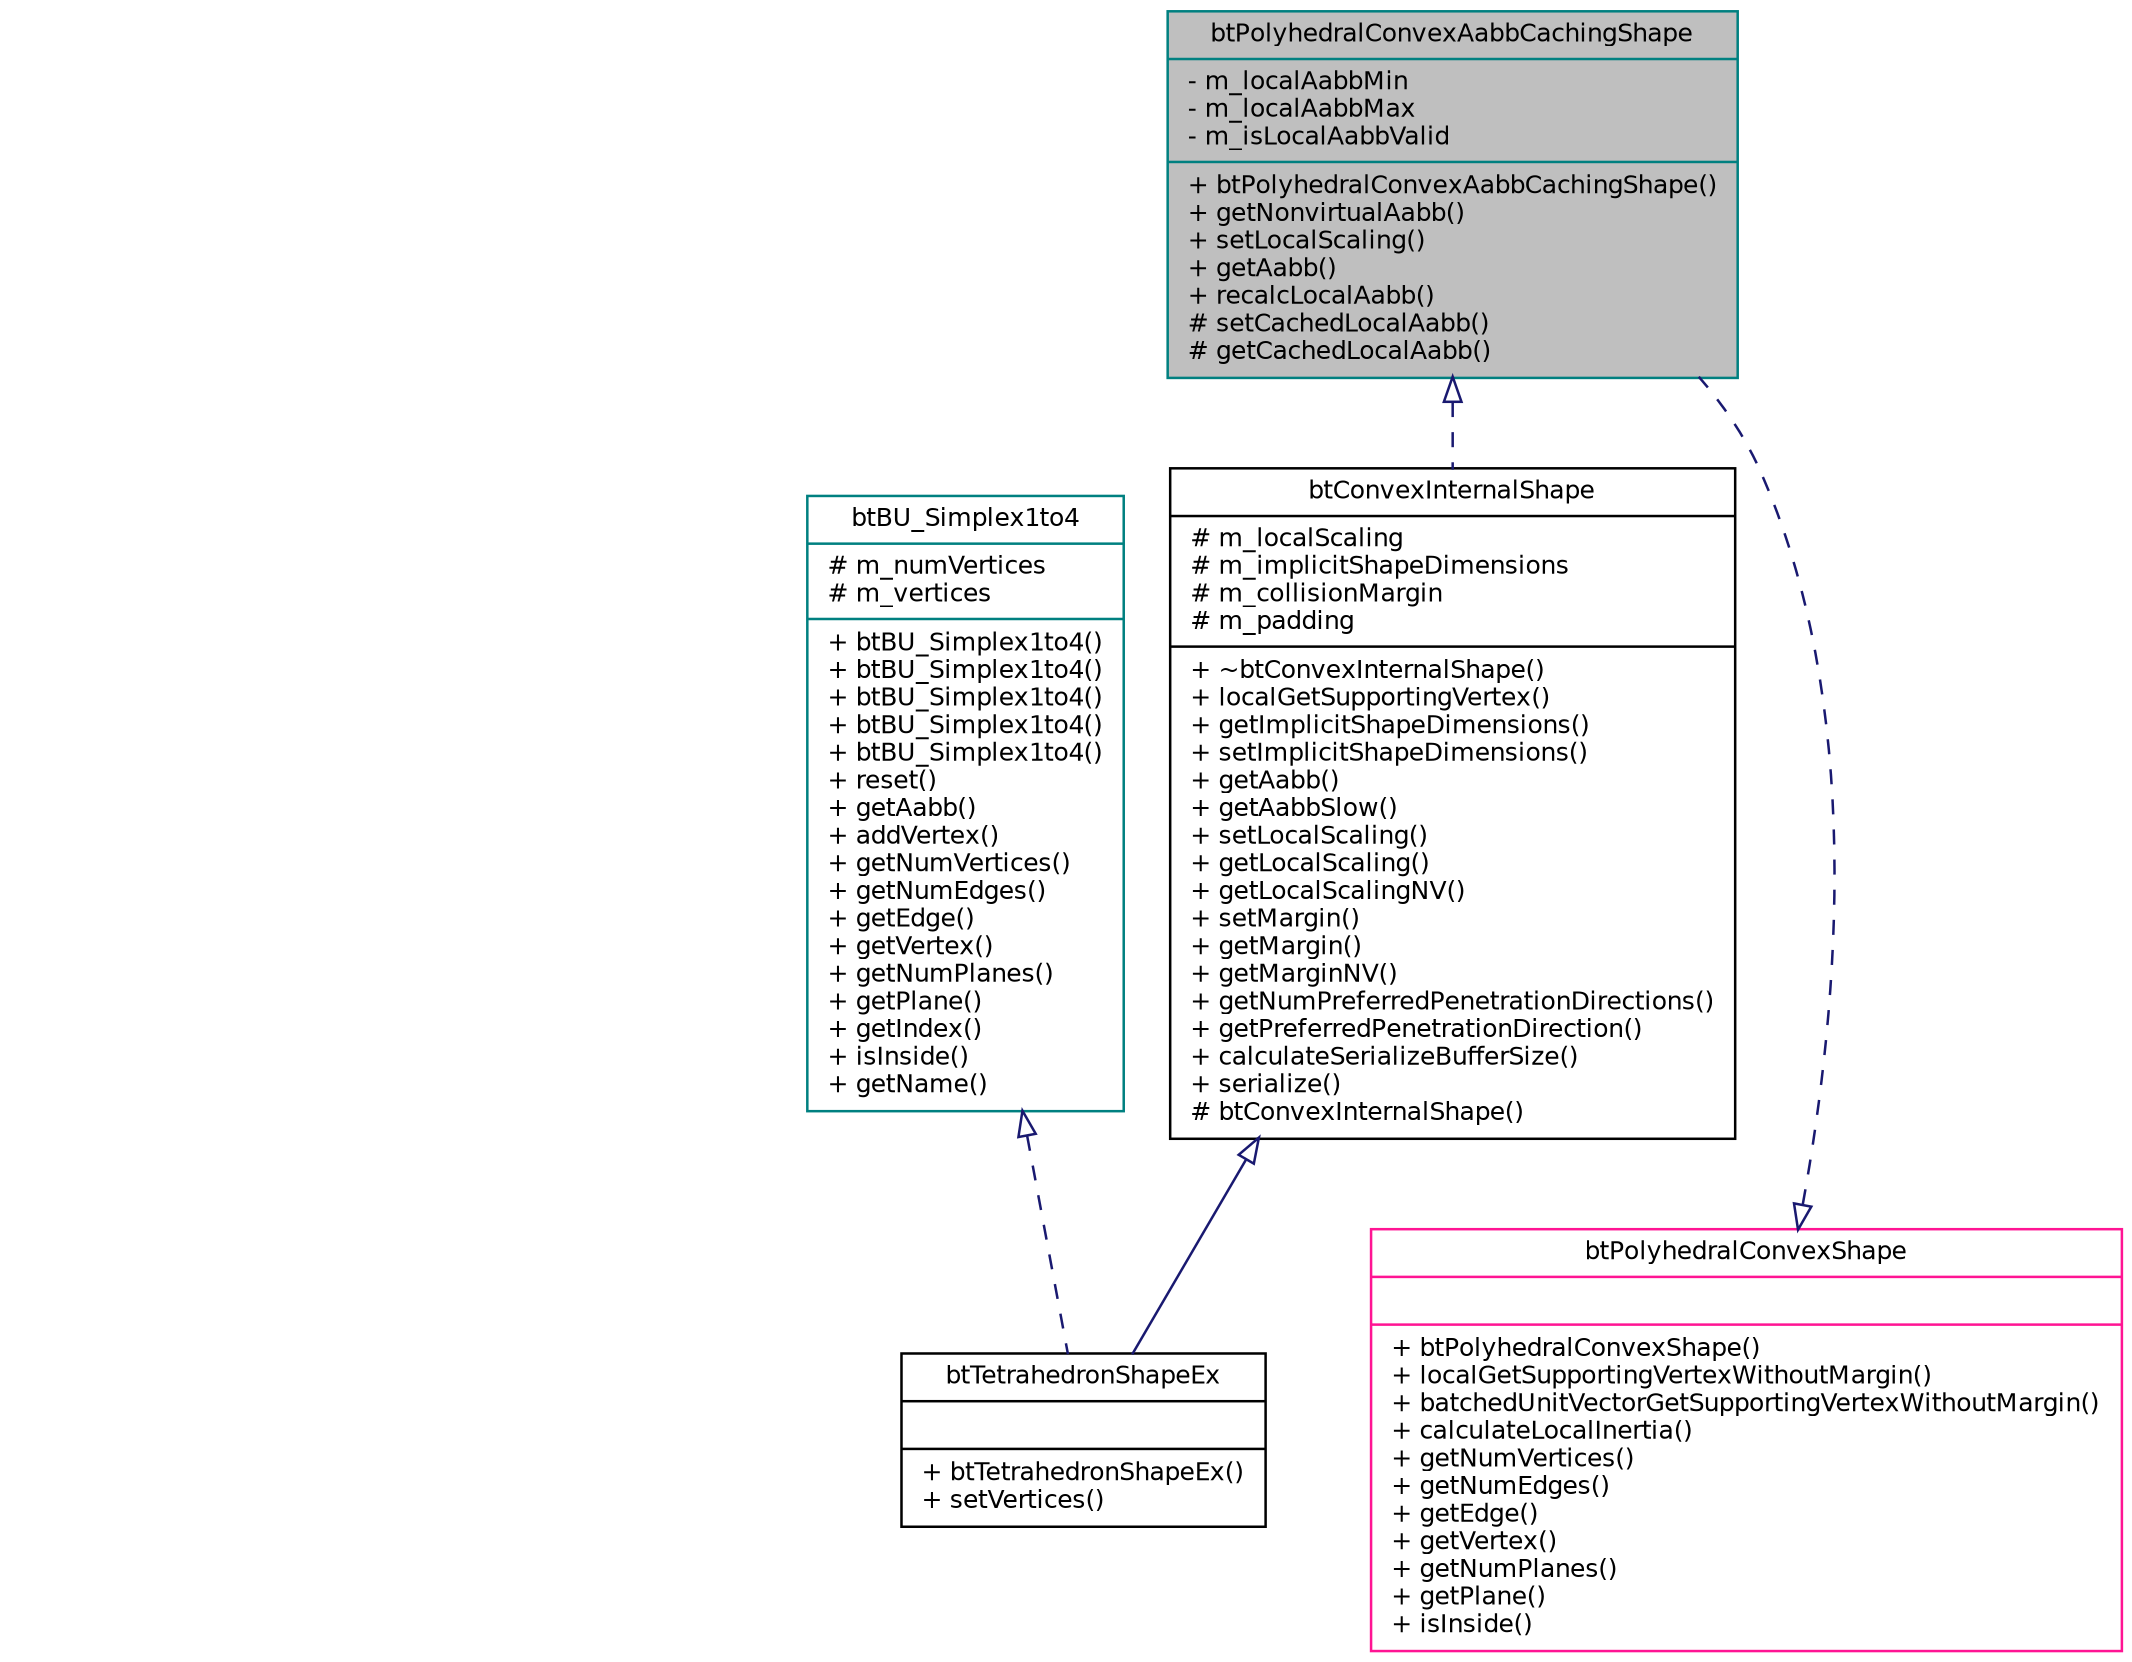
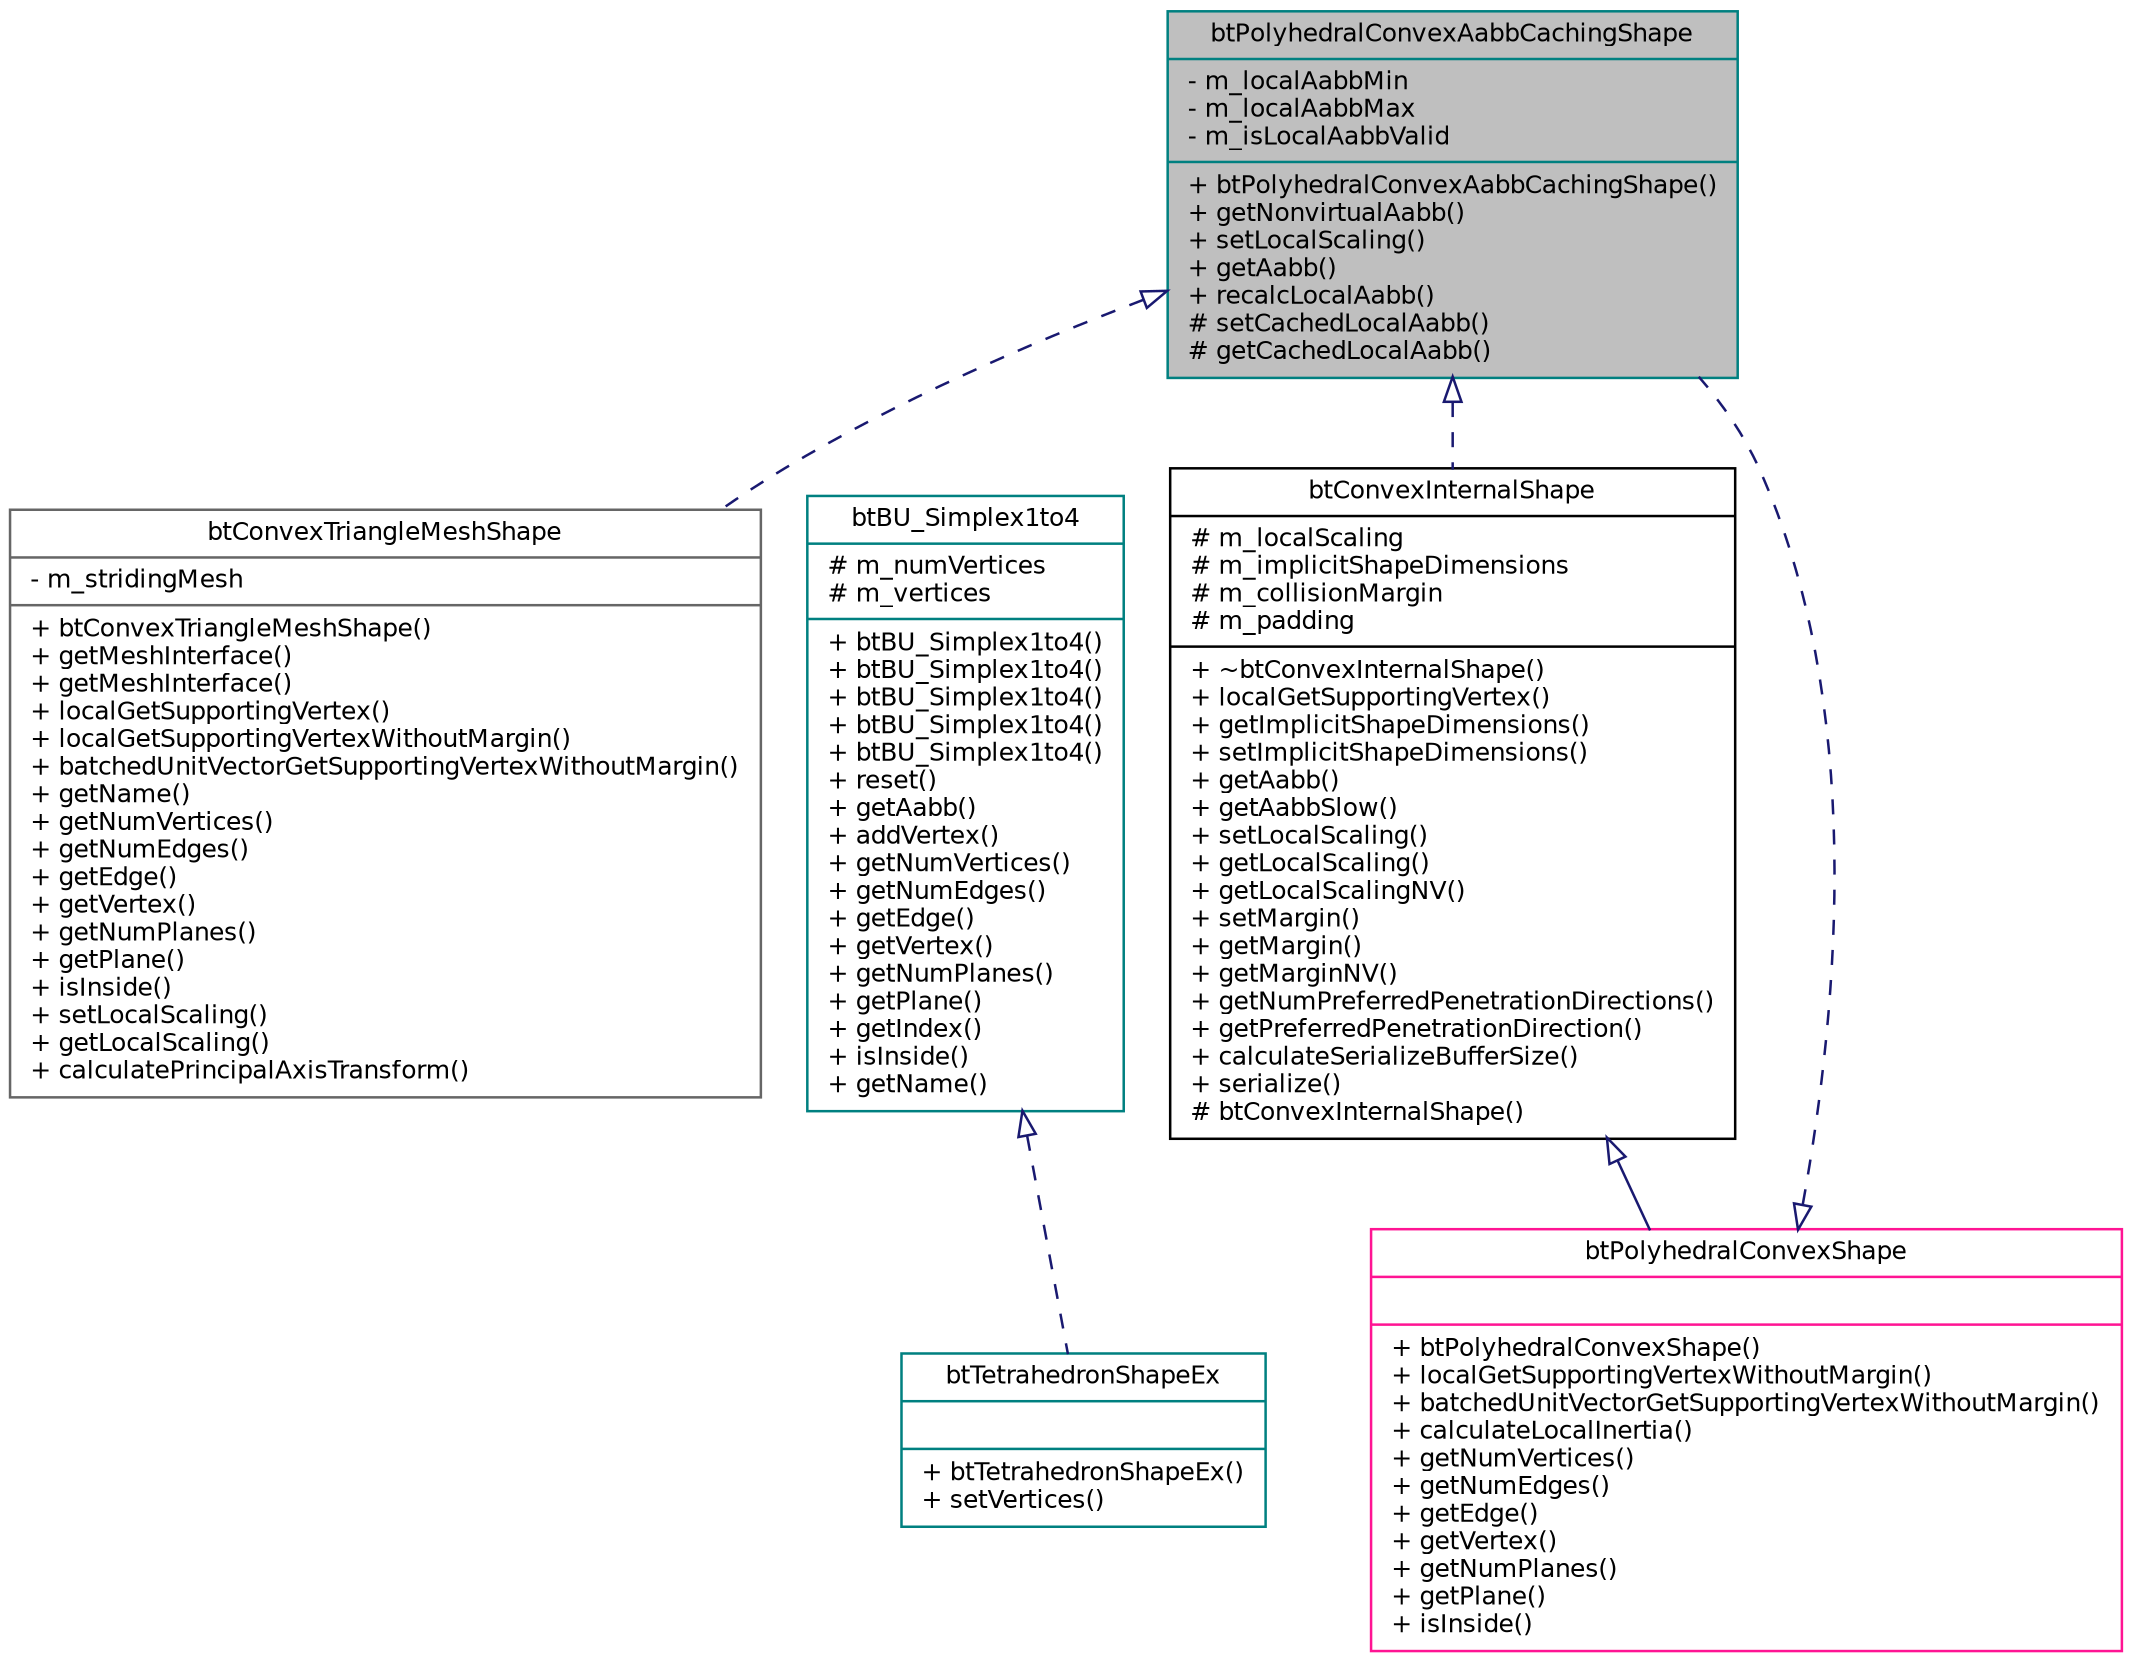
none -> (385, 804)
(1189, 1257) -> (1634, 1195)
(1084, 1440) -> (1084, 1440)
